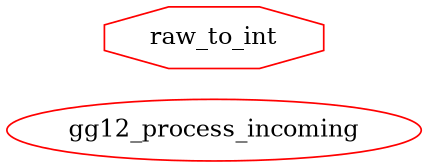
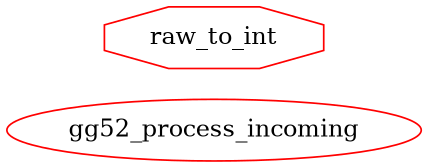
(214, 130) -> (214, 130)
